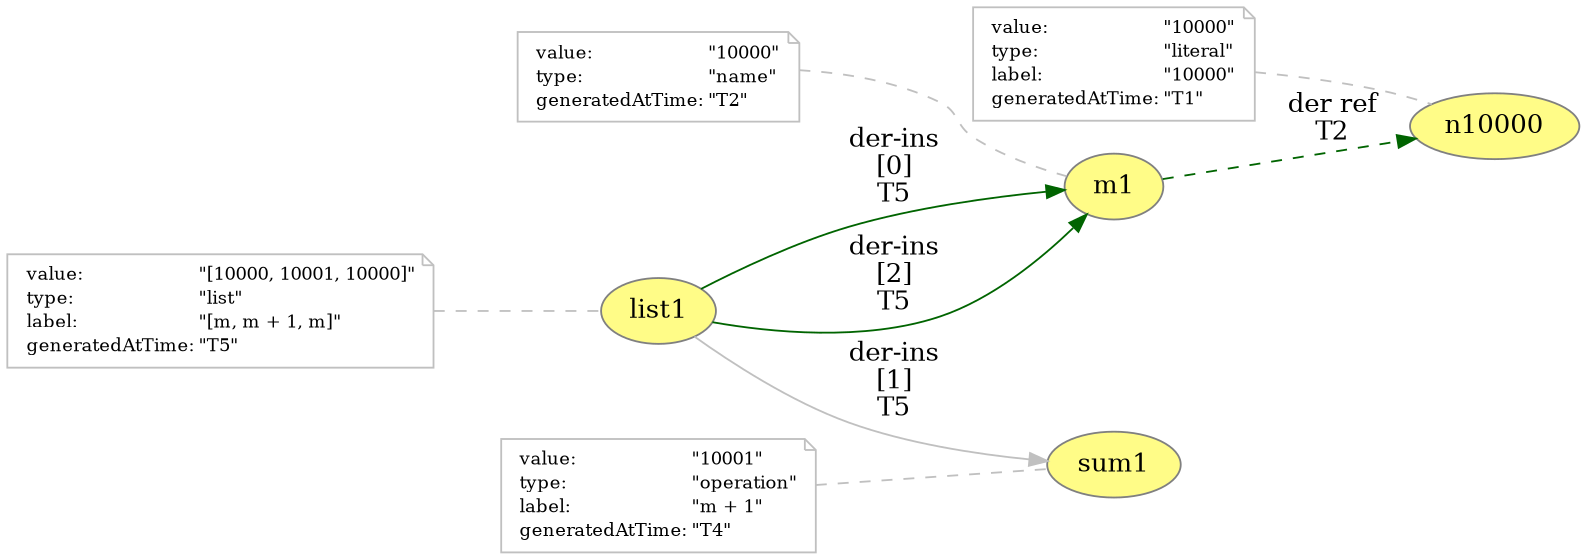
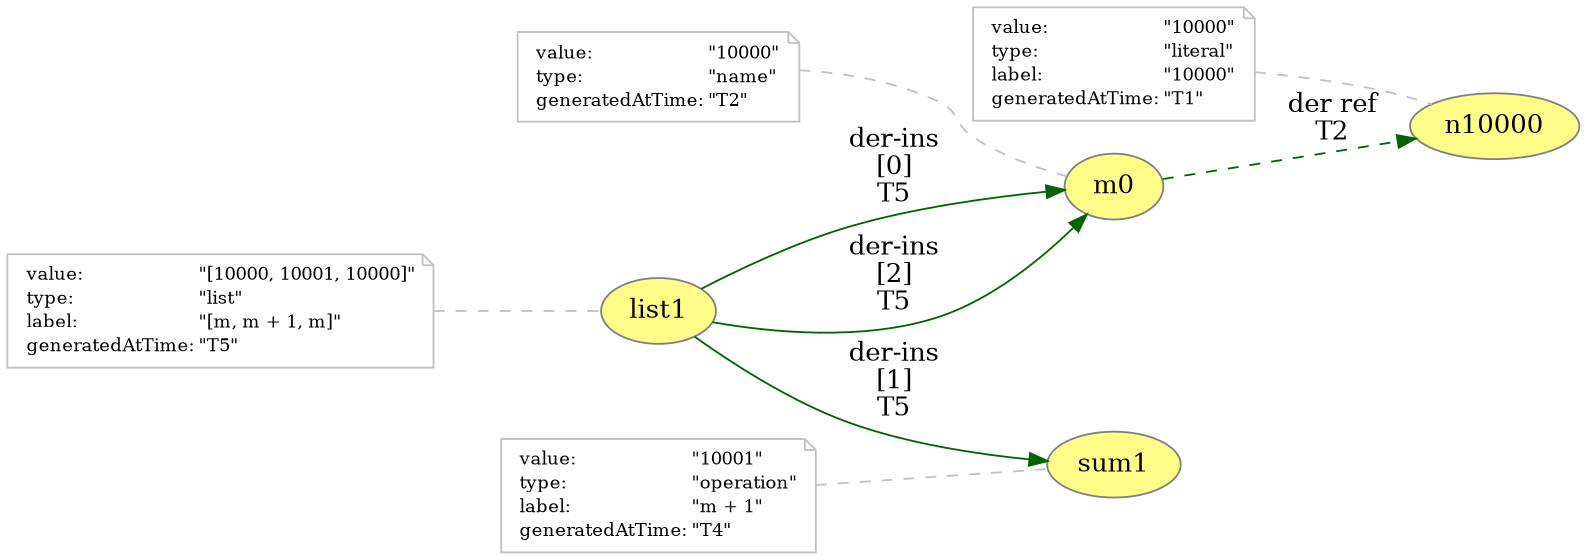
(1114, 187) -> (1114, 187)
(852, 424) -> (852, 424)
